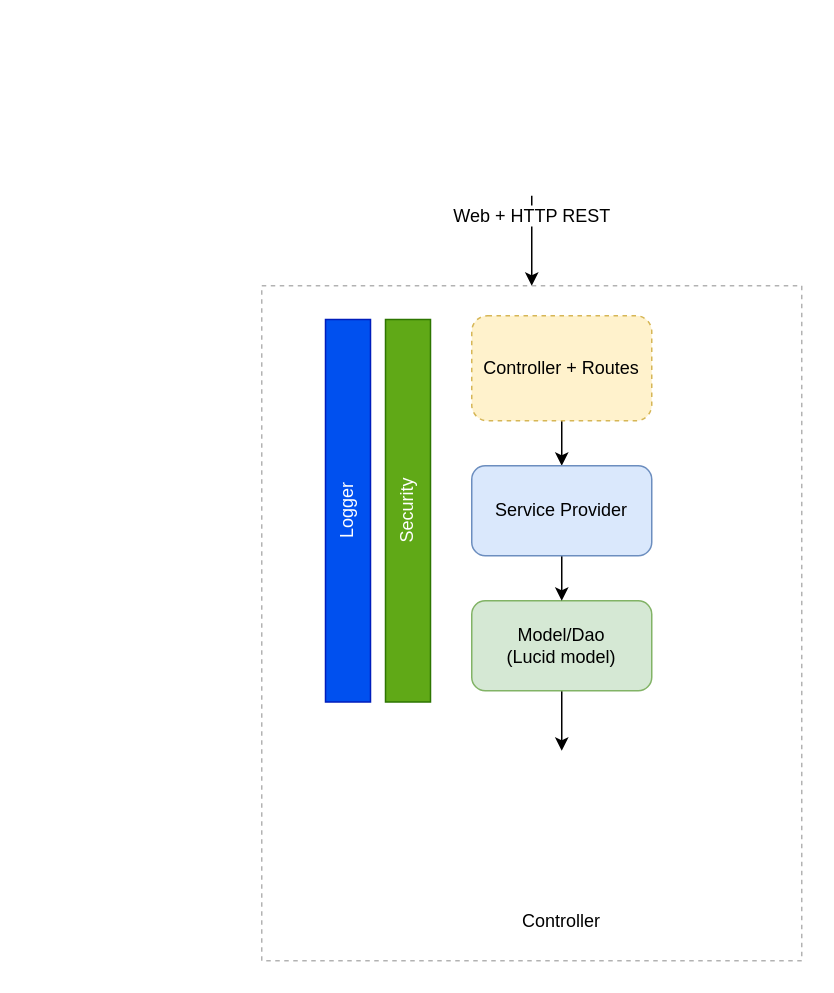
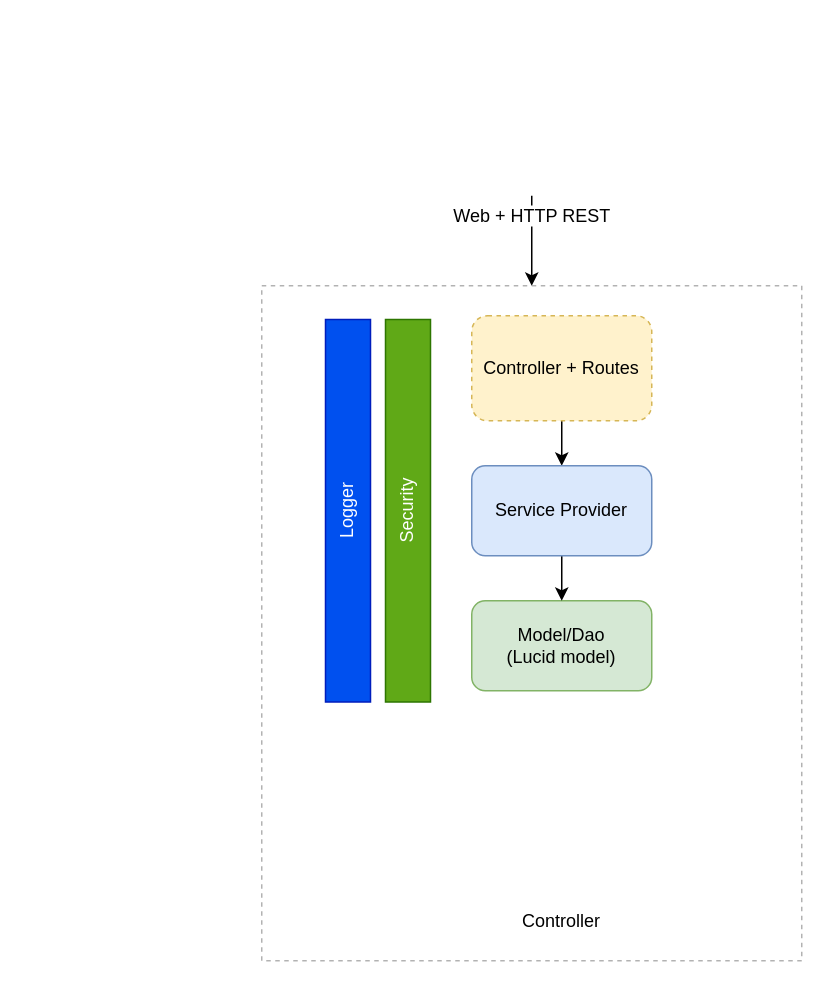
(562, 716) -> none
